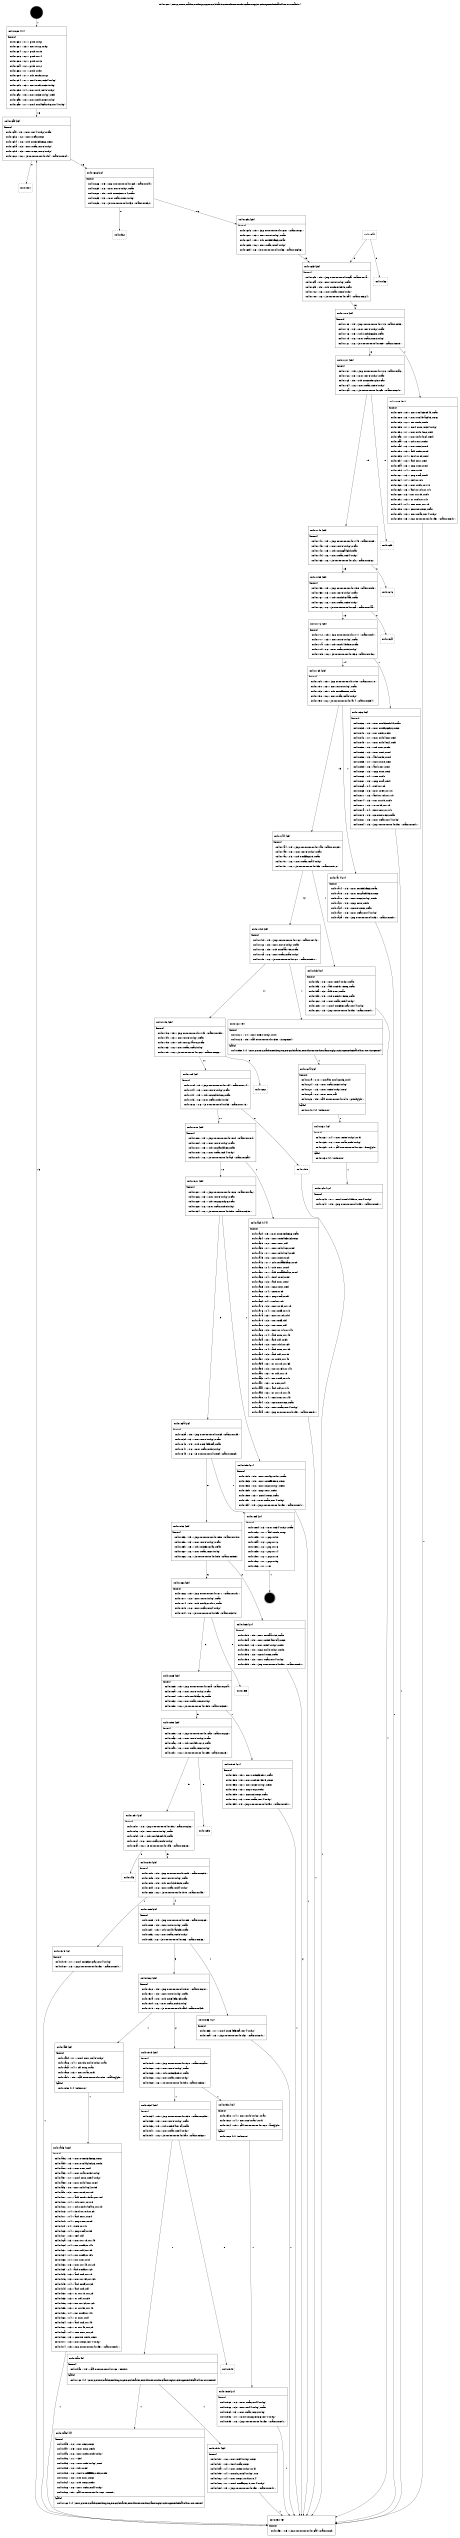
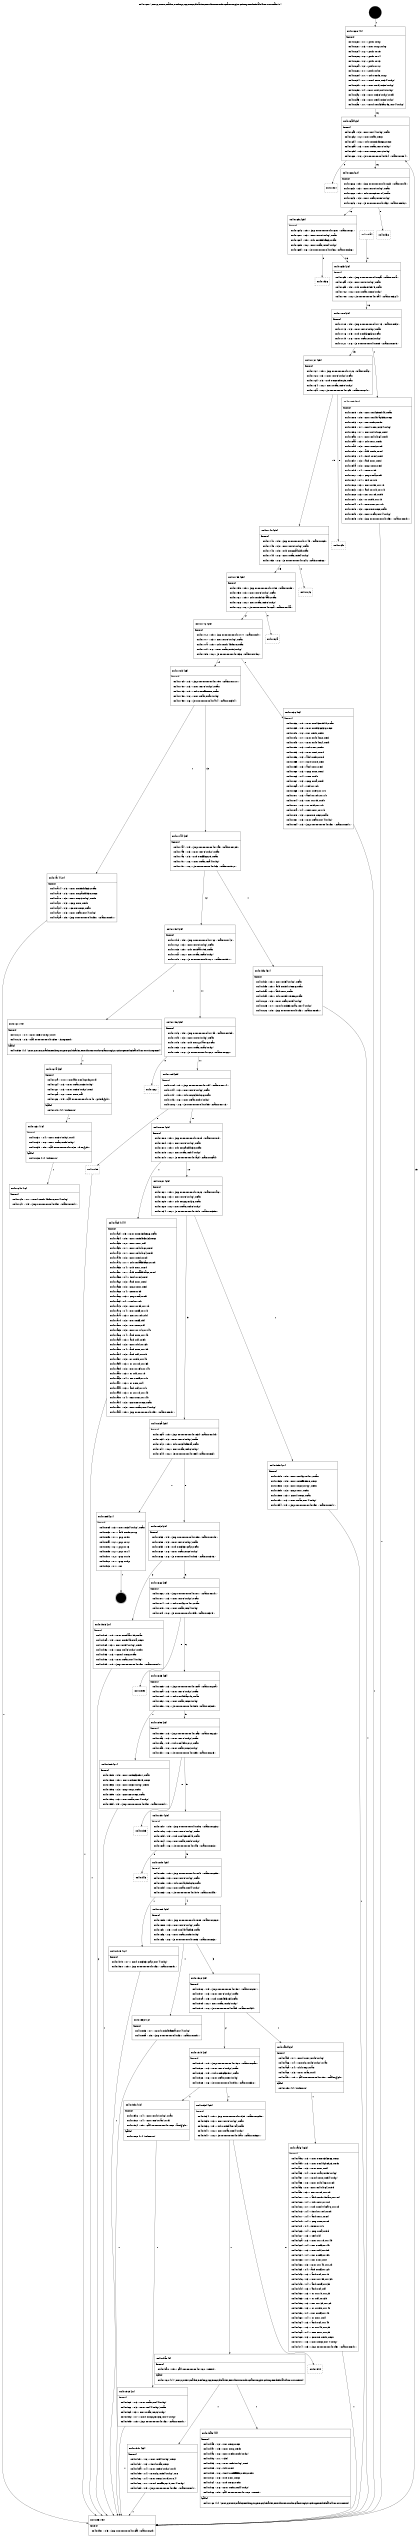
(375, 258) -> (322, 265)
(371, 352) -> (354, 352)
(345, 616) -> (246, 616)
